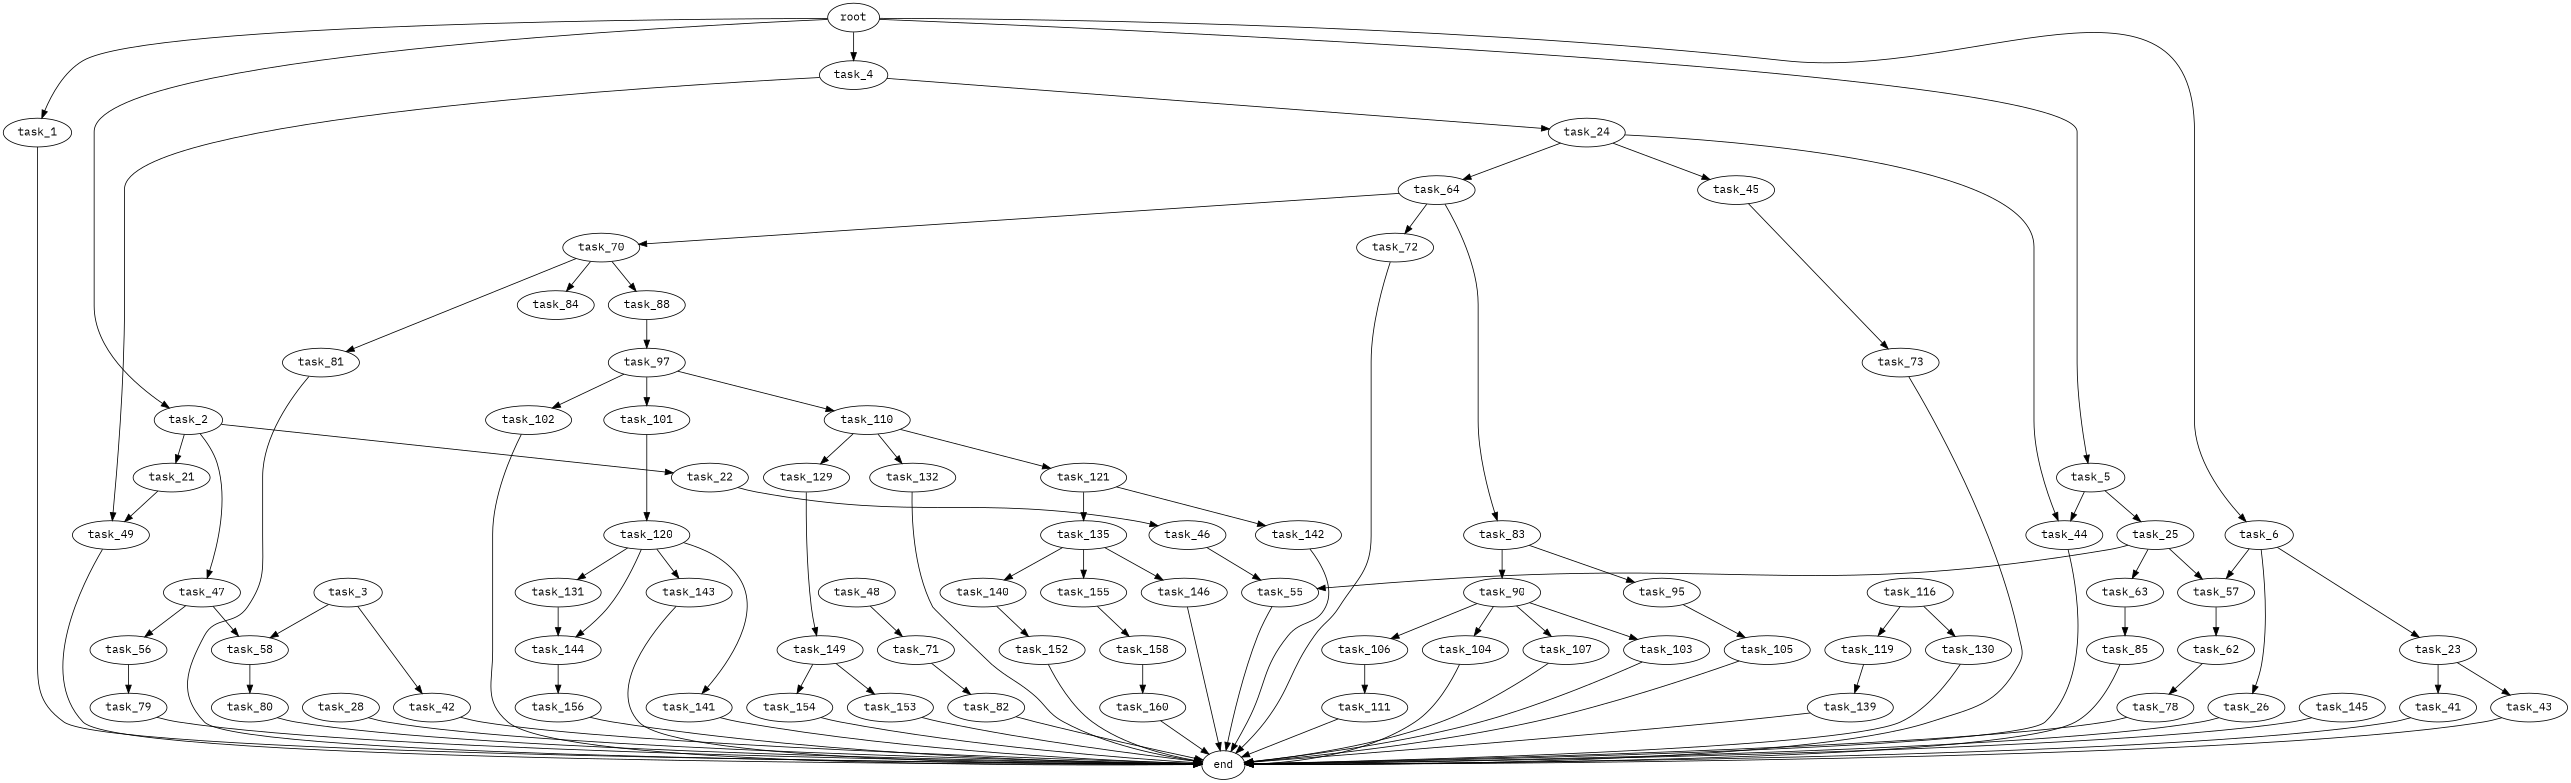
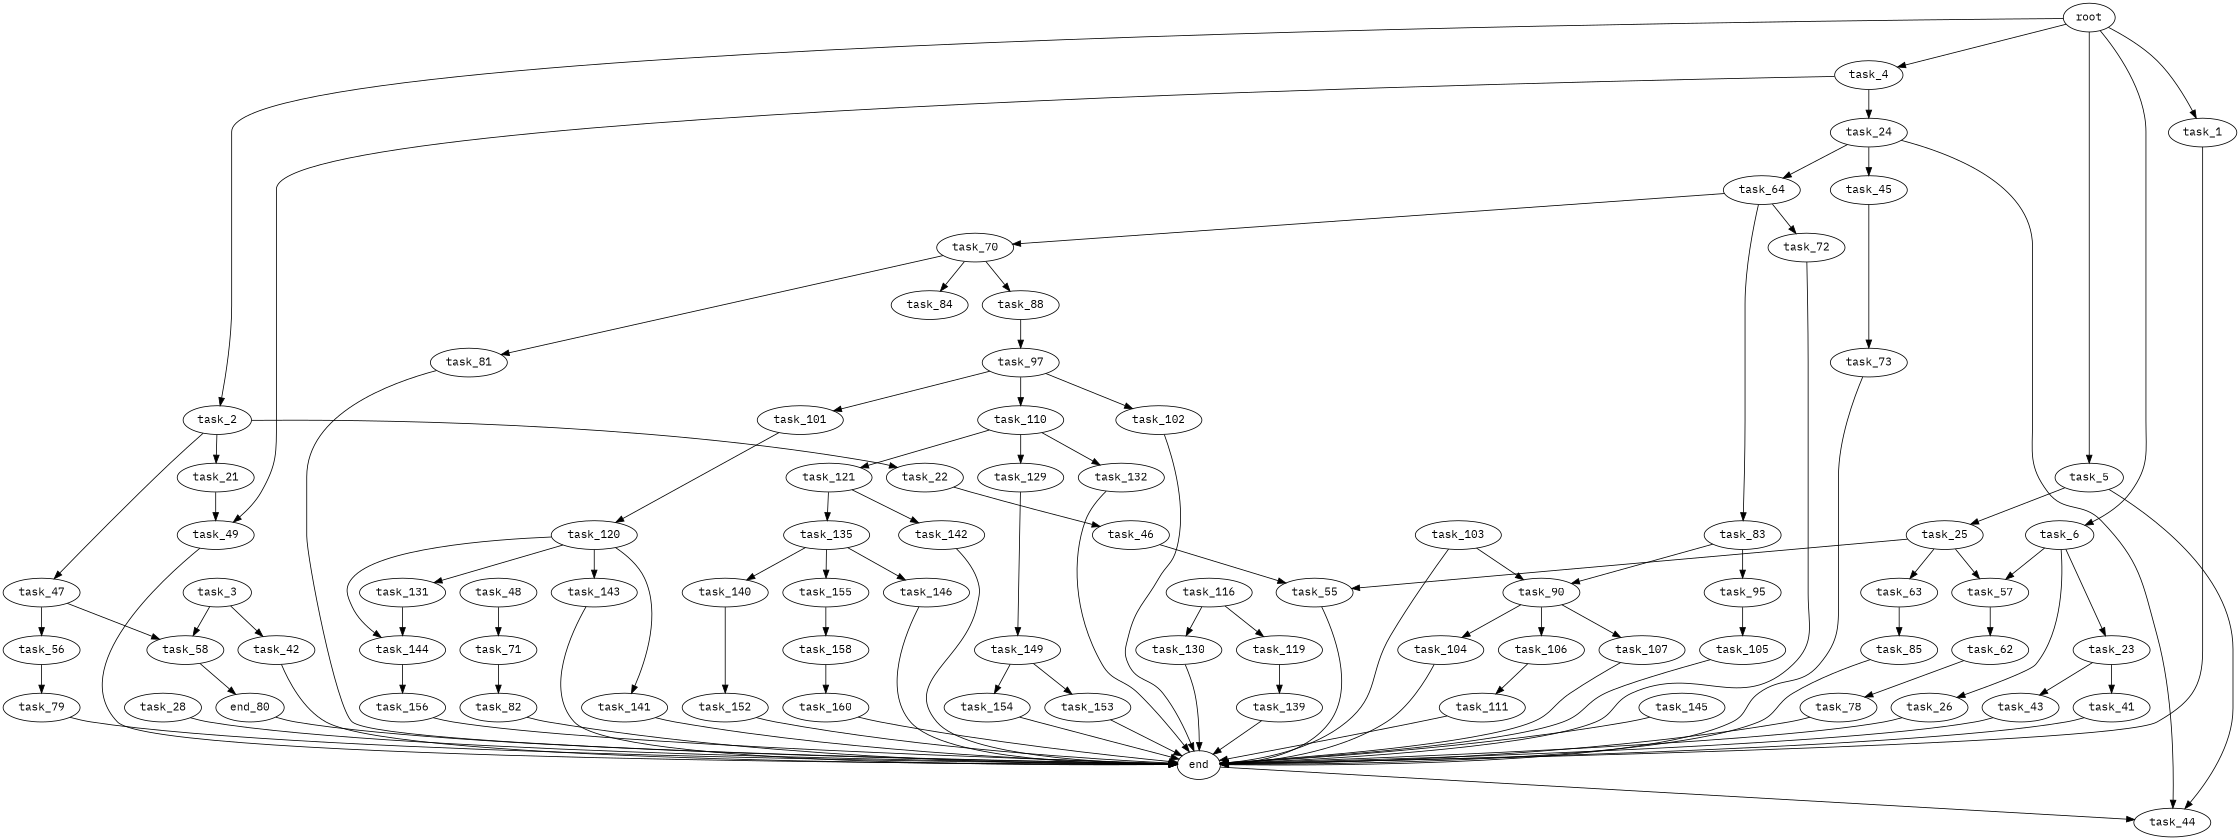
(1580, 620) -> (1497, 562)
(250, 708) -> (250, 708)
(1741, 750) -> (1673, 793)
